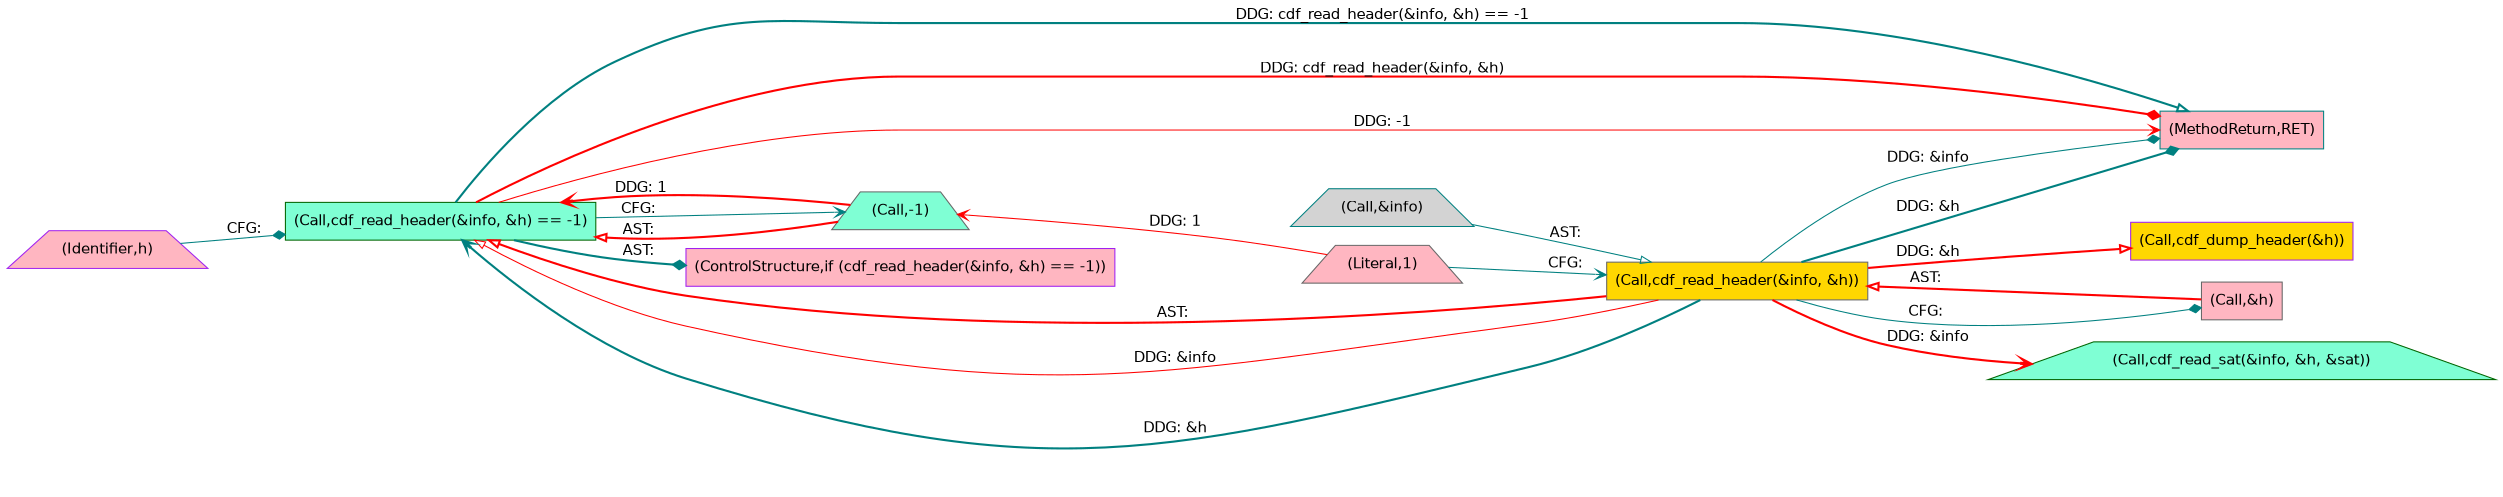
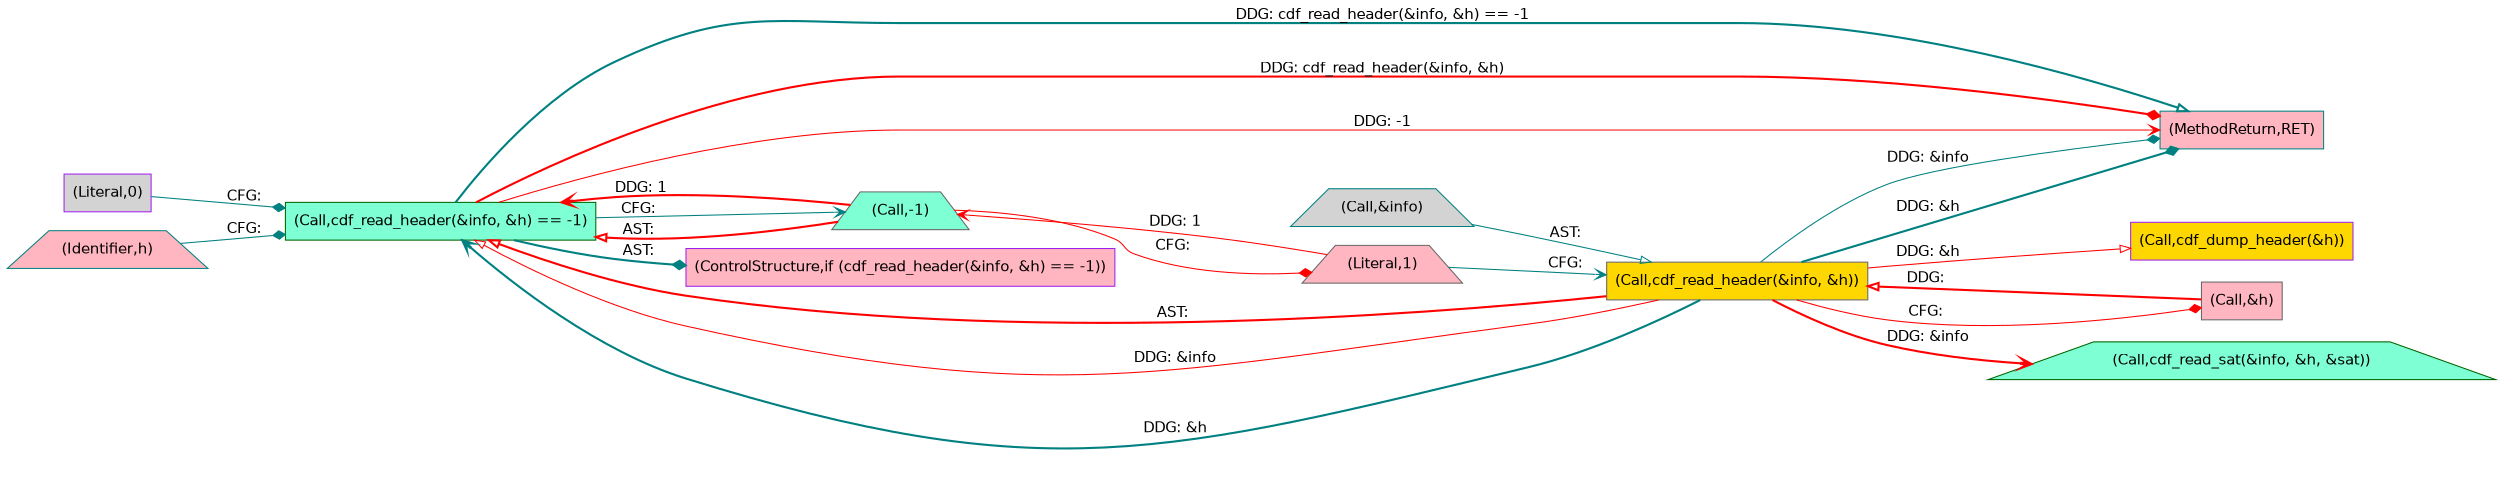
none -> (108, 193)
none -> (1125, 248)
(108, 250) -> (108, 250)
(1994, 258) -> (1994, 258)
(1928, 278) -> (1928, 278)
(1992, 325) -> (1992, 325)
